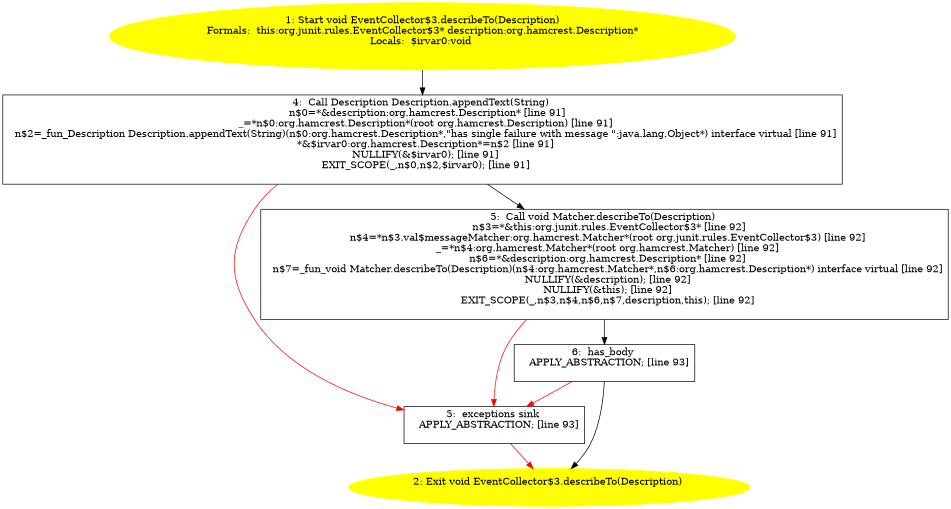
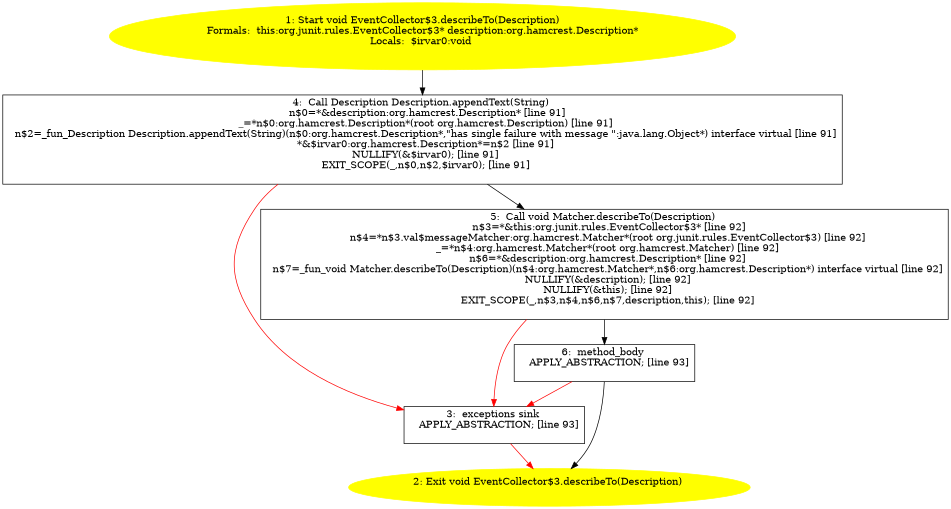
(604, 363) -> (604, 363)
(494, 425) -> (494, 425)
